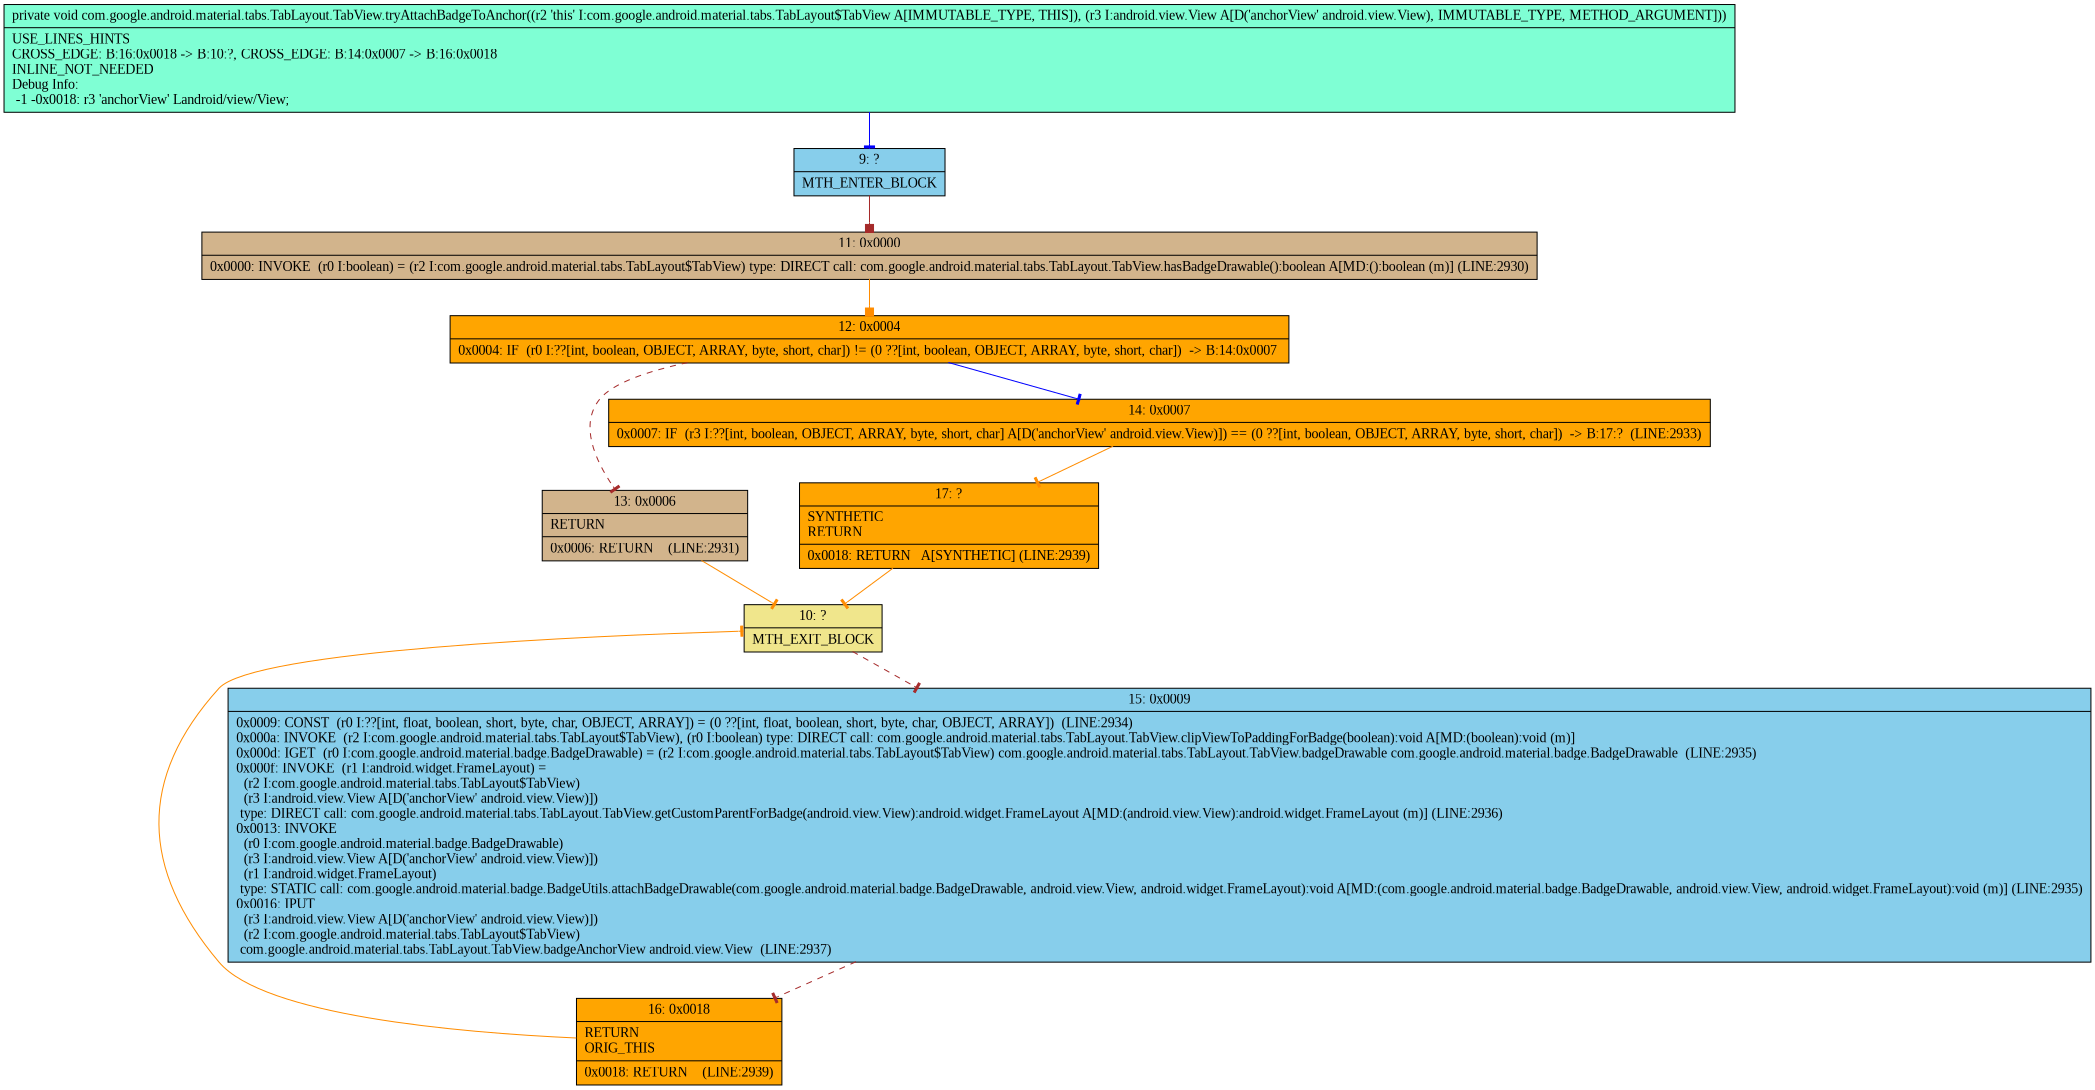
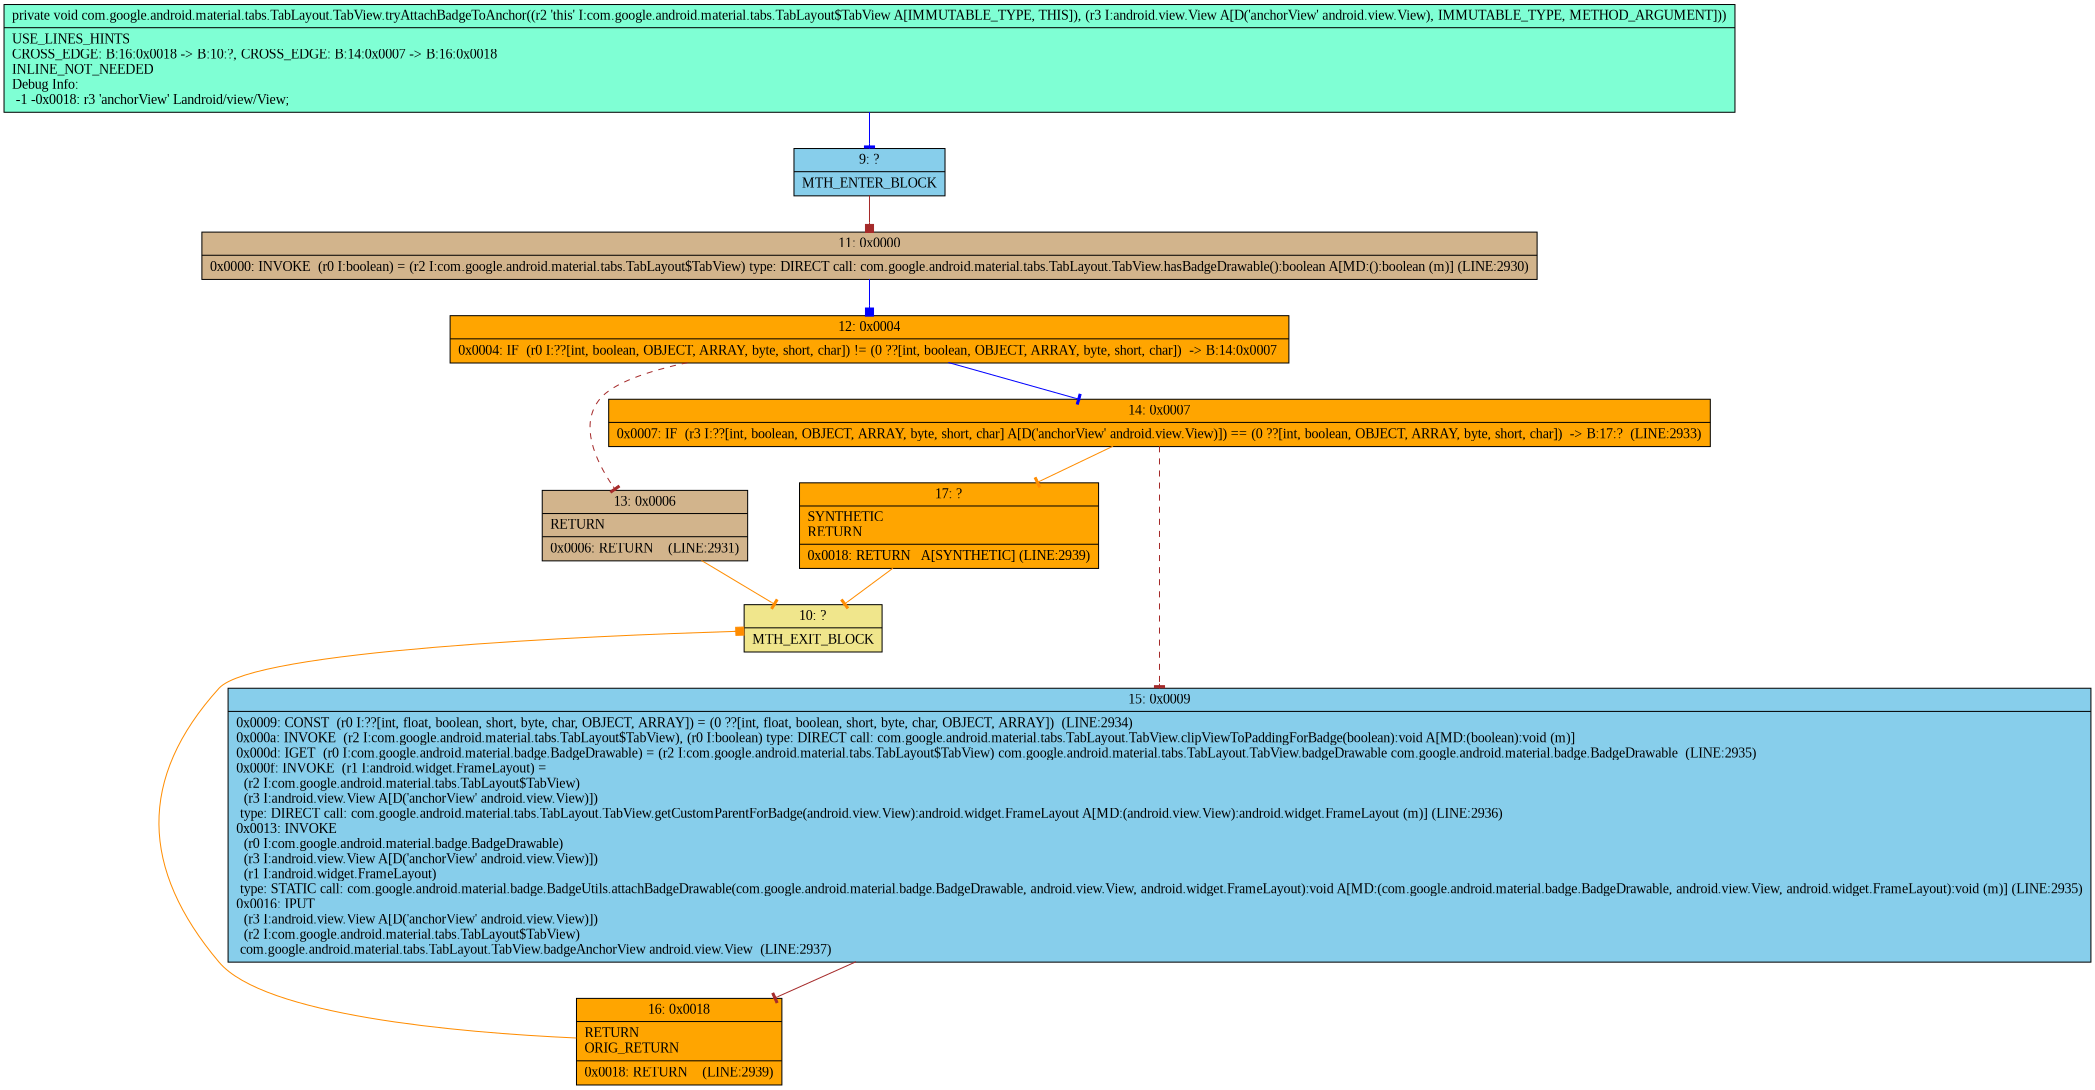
(869, 292) -> (869, 292)
(883, 669) -> (1159, 565)
(177, 750) -> (177, 750)
(817, 979) -> (817, 979)
(620, 1048) -> (632, 1048)
